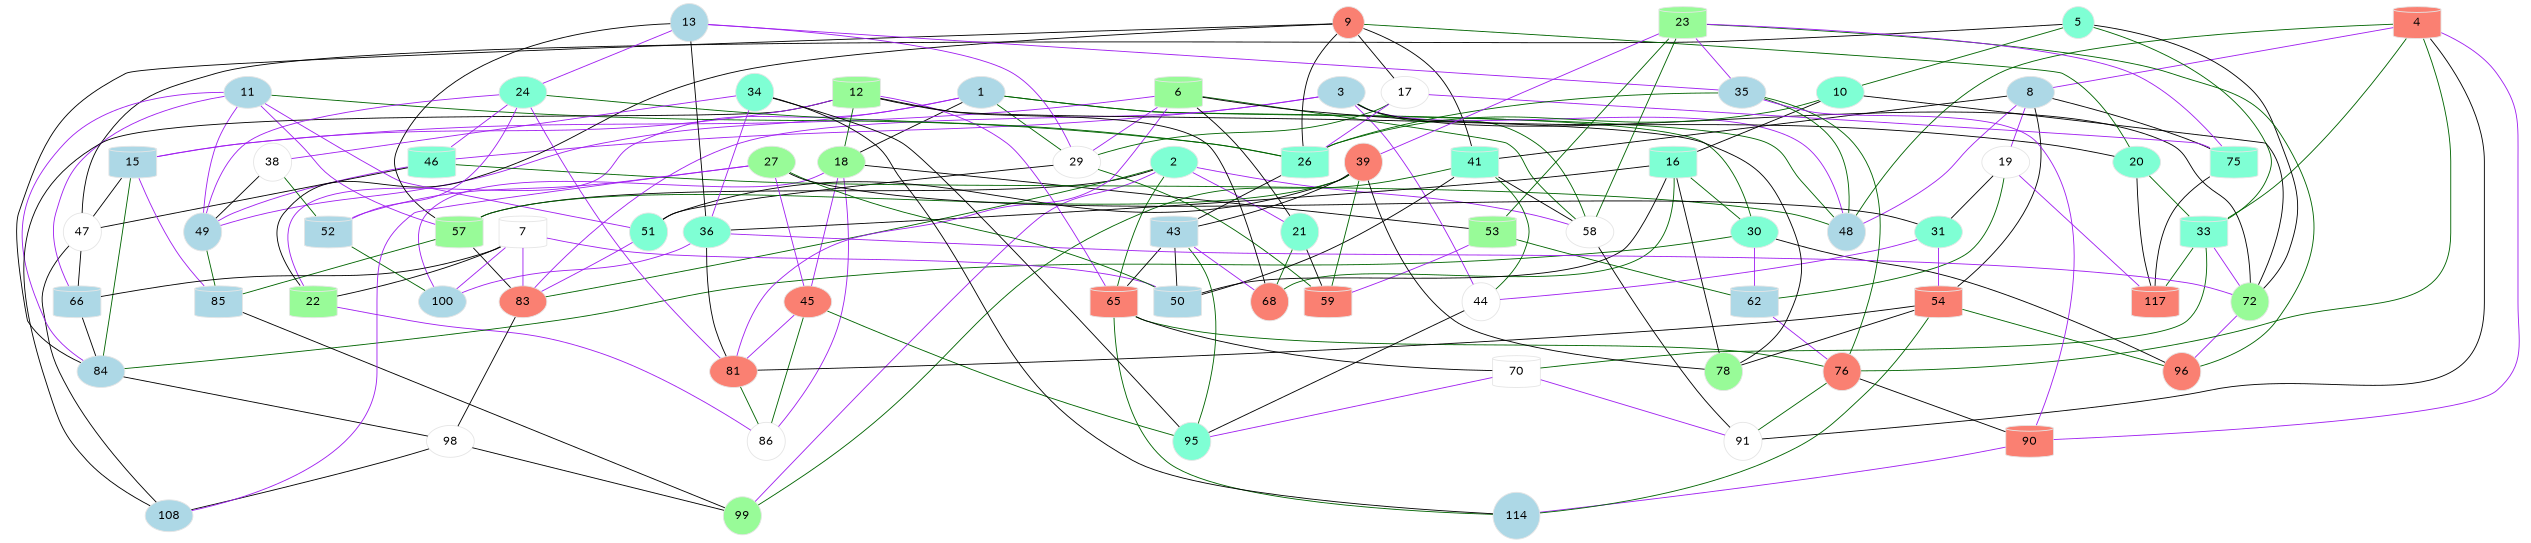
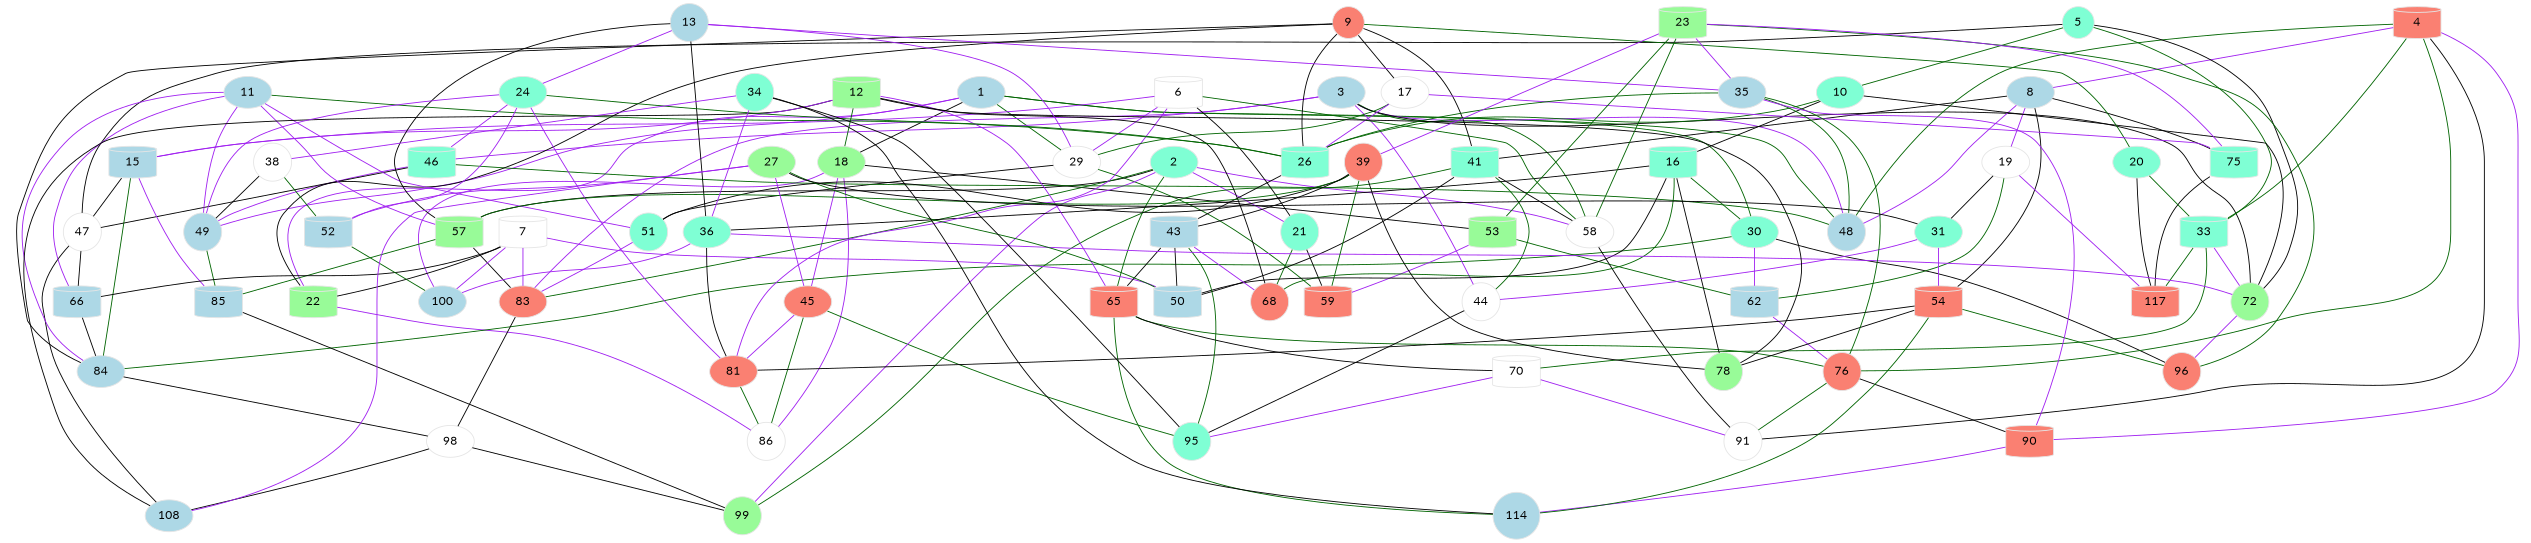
(1179, 92) -> (1179, 92)
(1865, 129) -> none
